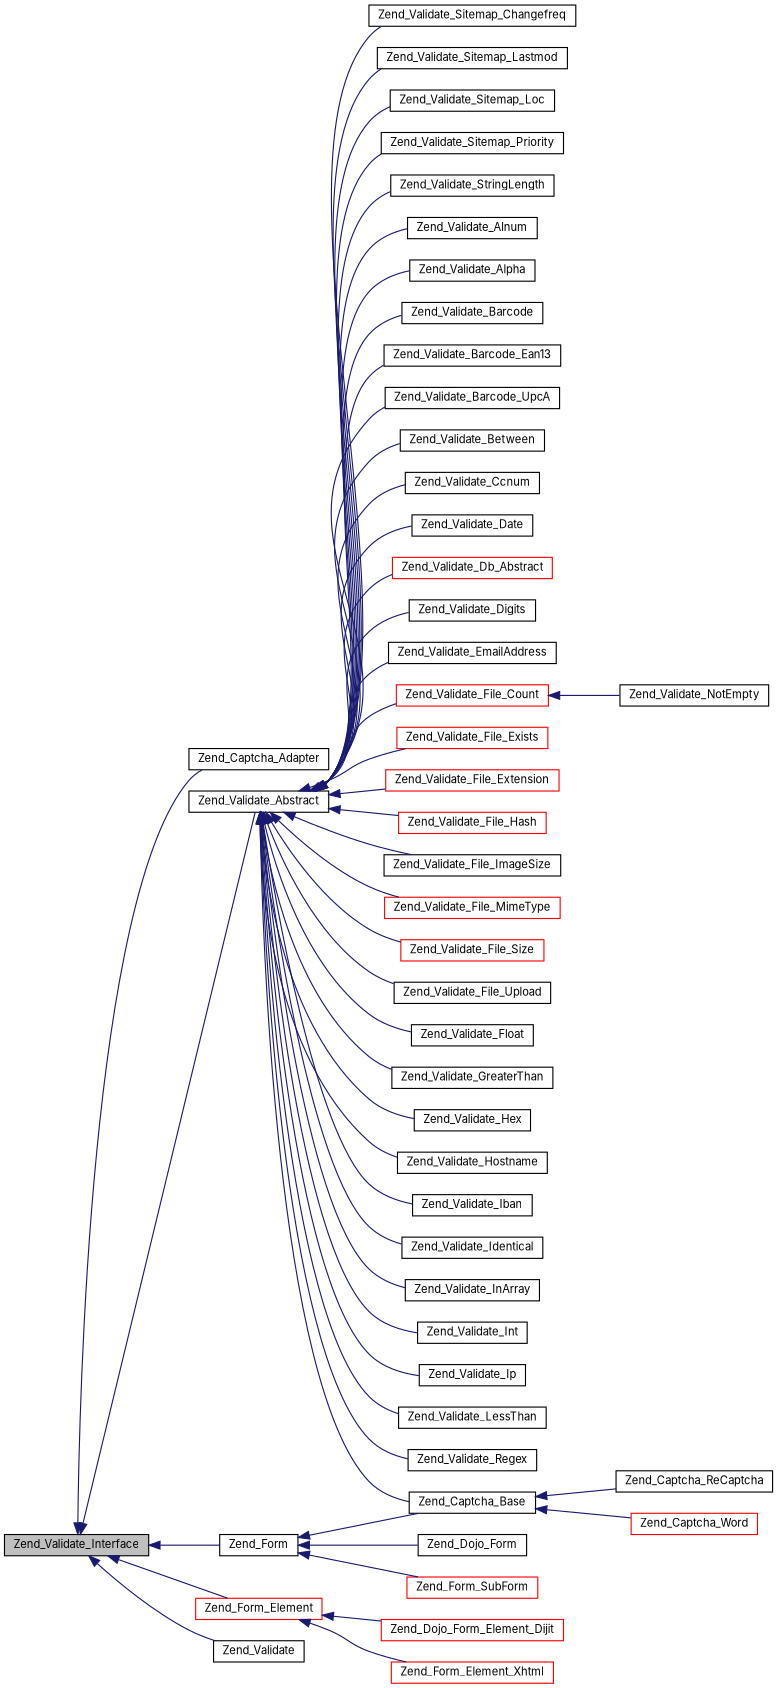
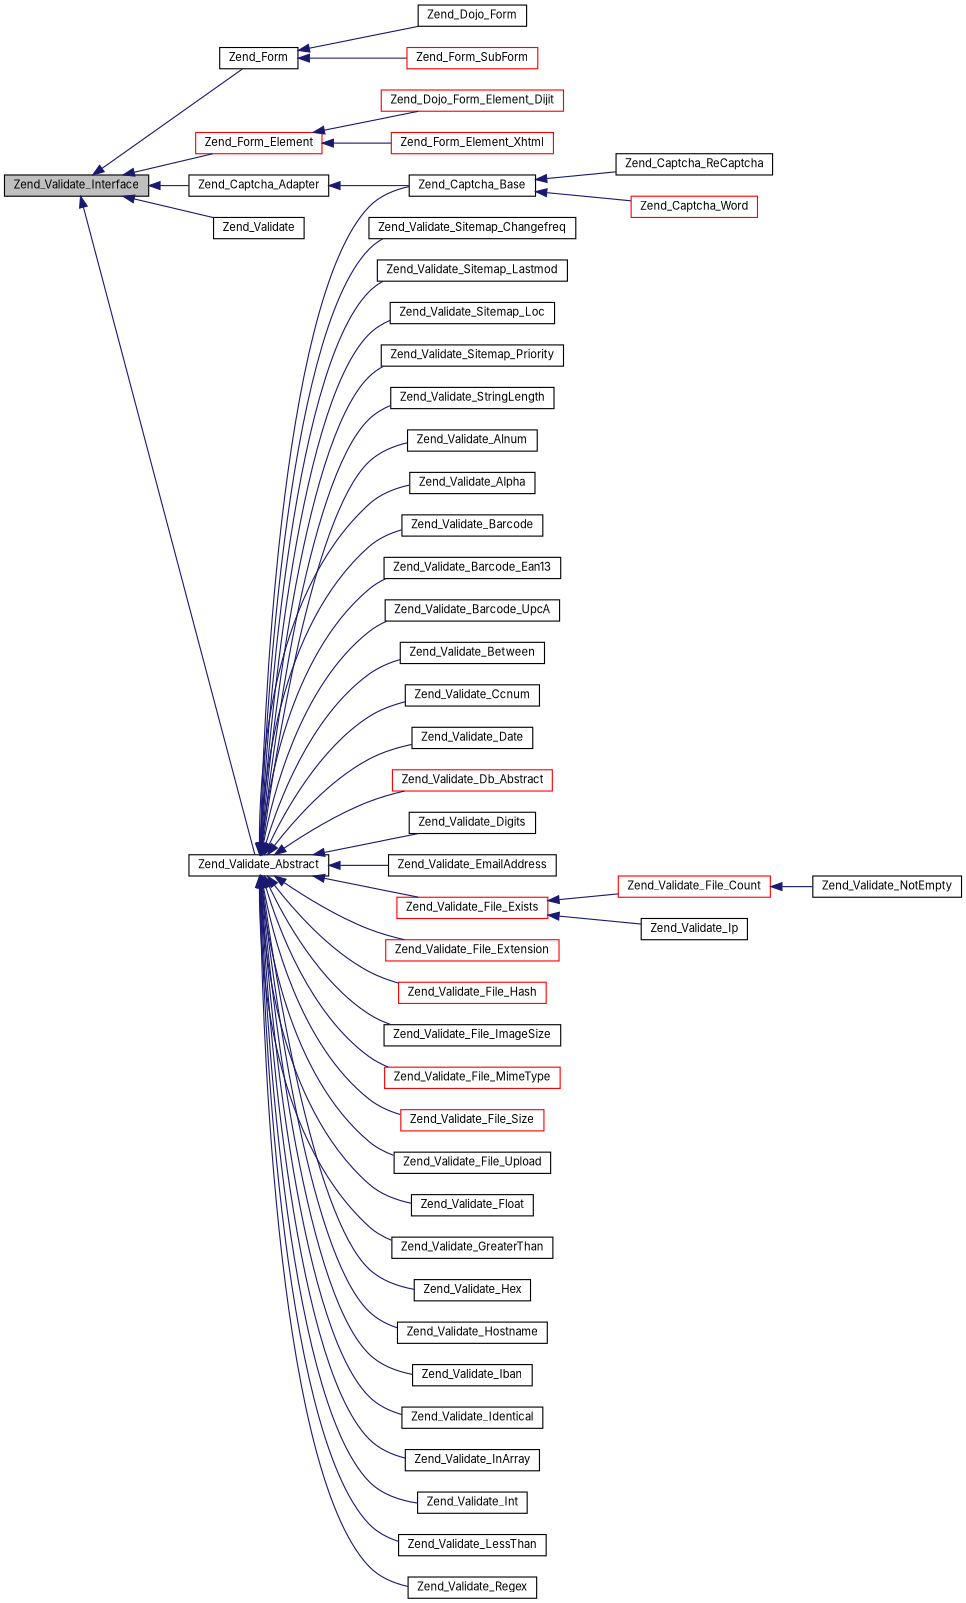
(365, 720) -> (589, 897)
(298, 1153) -> (600, 920)
(364, 1524) -> (375, 186)
